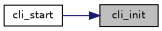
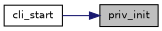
(129, 16) -> (129, 16)
